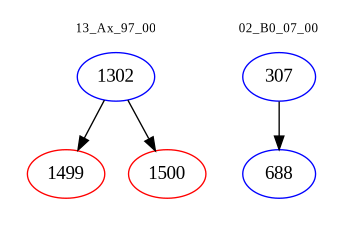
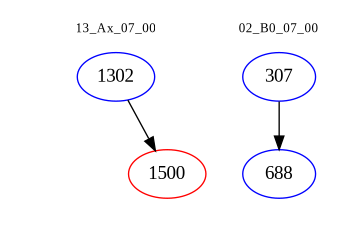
(117, 29) -> (117, 29)
(66, 174) -> none
